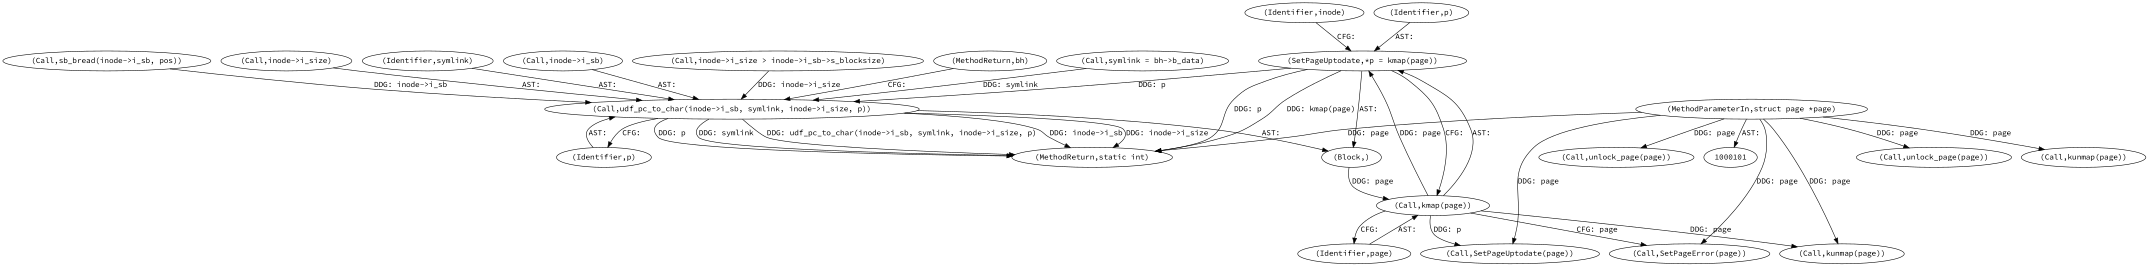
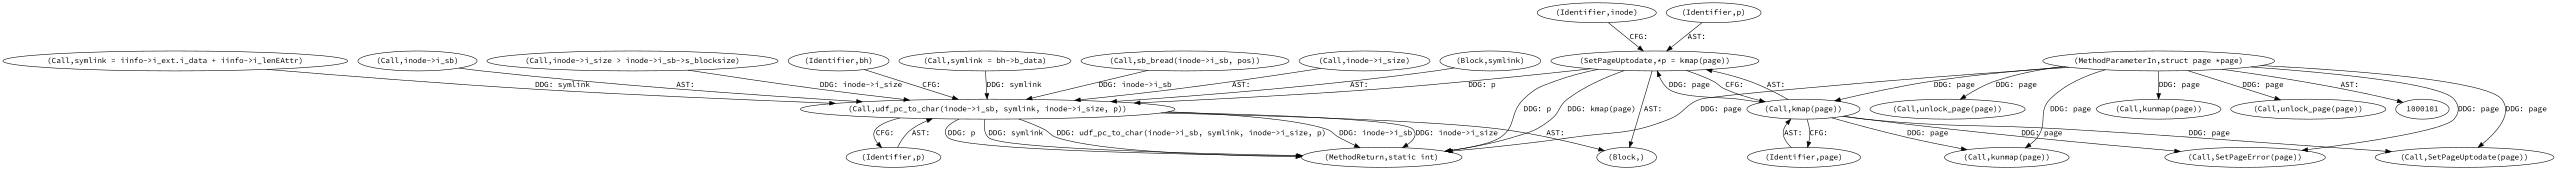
none -> (175, 61)
(428, 61) -> (1490, 61)
(990, 61) -> (839, 61)
(1358, 190) -> (1935, 81)
(1447, 230) -> (2209, 133)
(1597, 230) -> (2042, 133)
